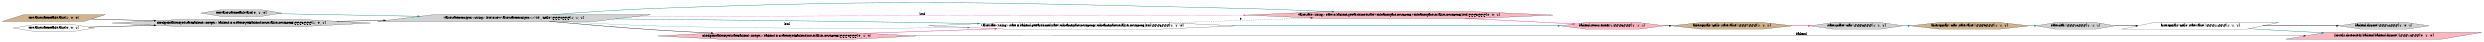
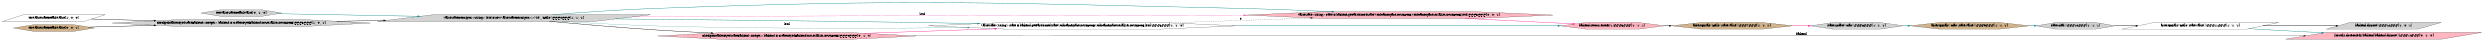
(54, 18) -> (54, 18)
(2384, 26) -> (2384, 26)
(54, 28) -> (54, 28)
